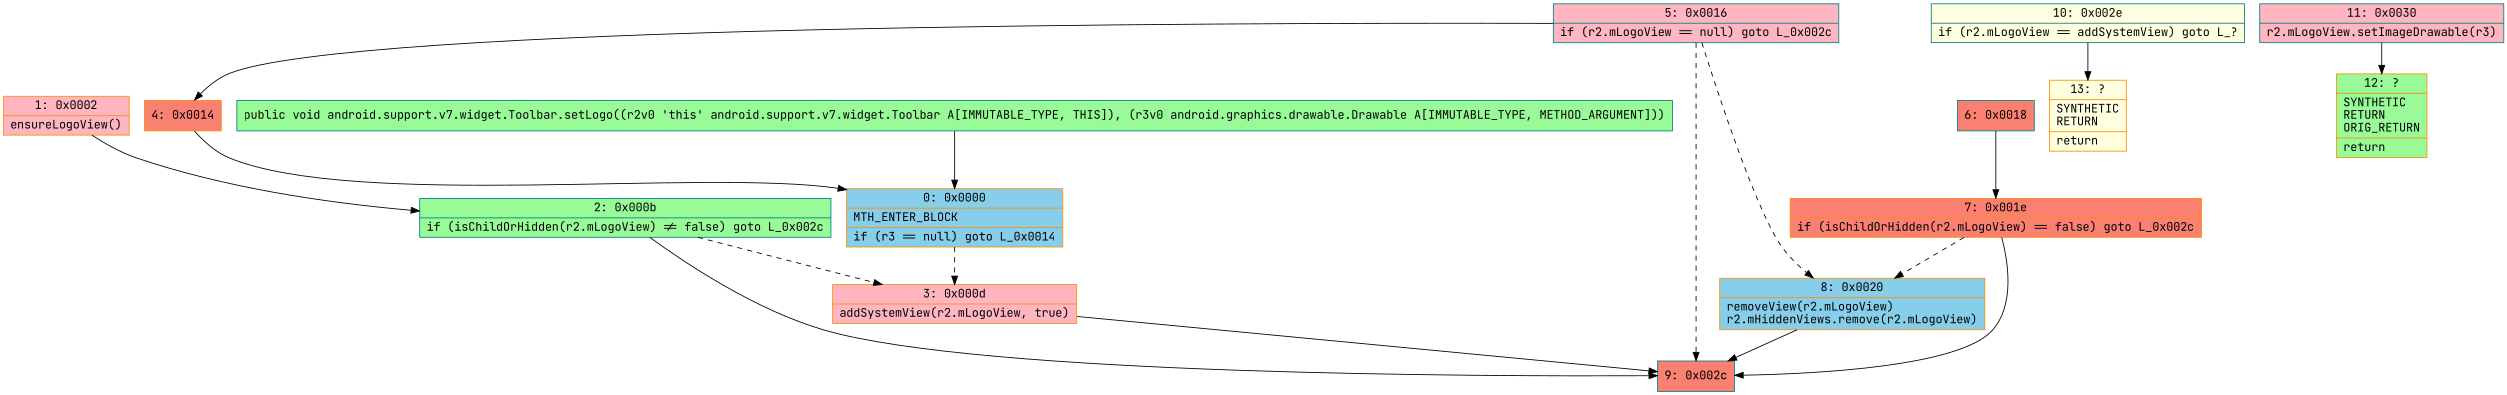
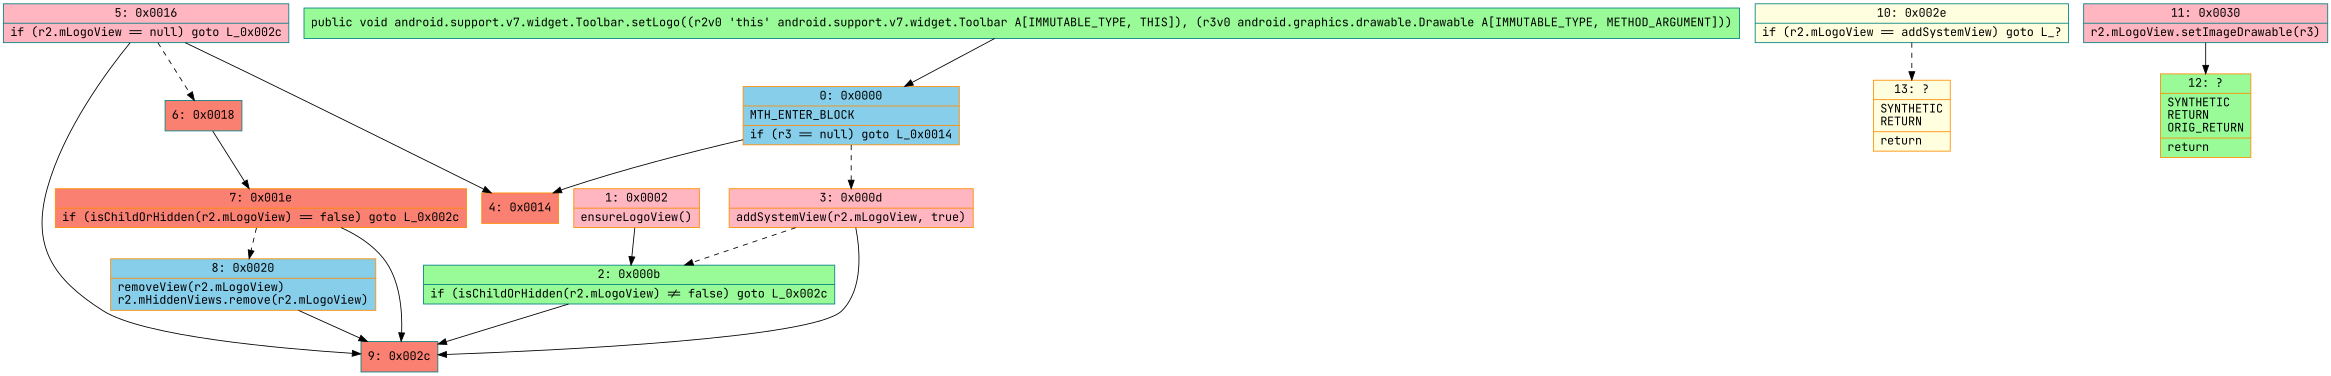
(2088, 57) -> (1912, 57)
(1743, 163) -> (174, 68)
(511, 185) -> (651, 163)
(1696, 197) -> (78, 293)
(786, 260) -> (744, 245)
